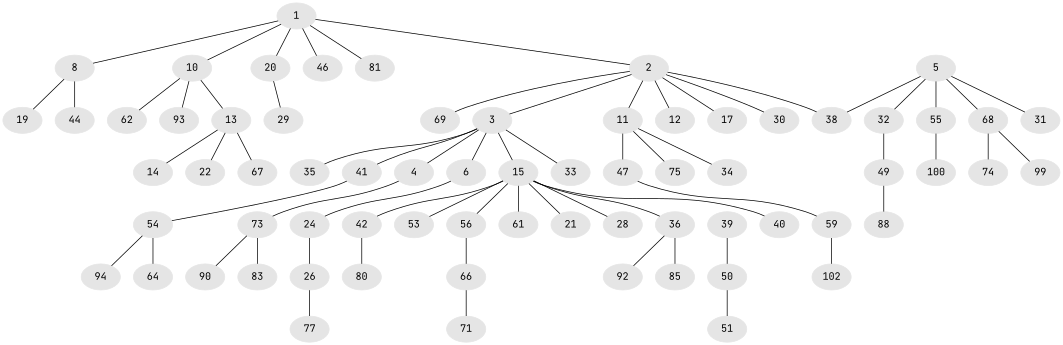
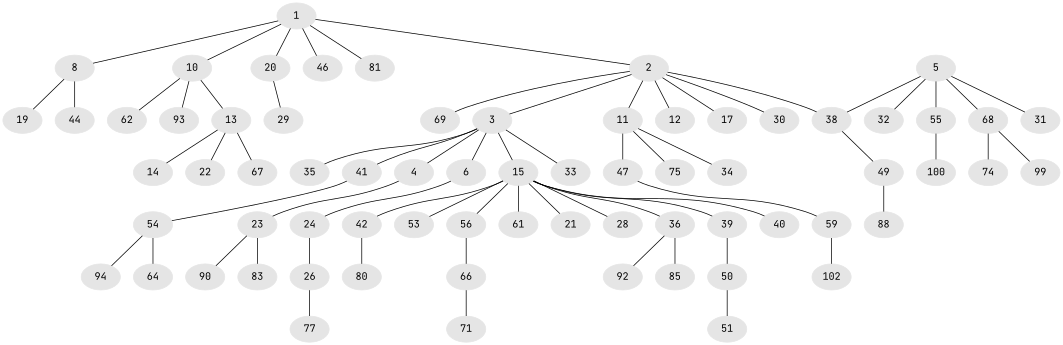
(884, 147) -> (858, 146)
none -> (668, 204)
(257, 225) -> (257, 225)
